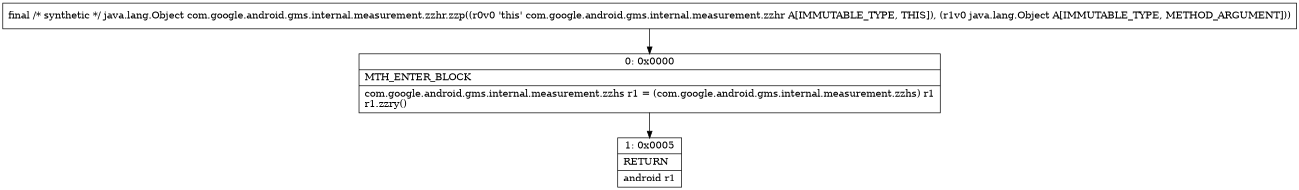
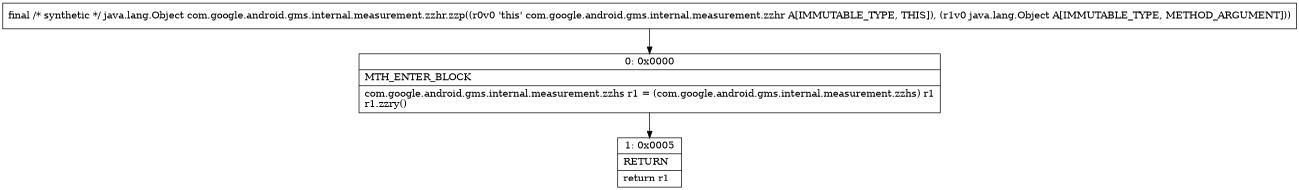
(650, 178) -> (647, 178)
